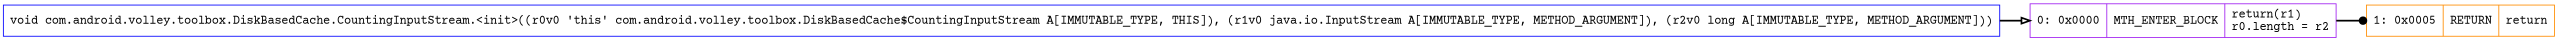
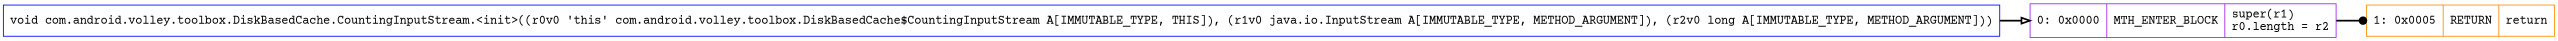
(2267, 14) -> (2263, 14)
